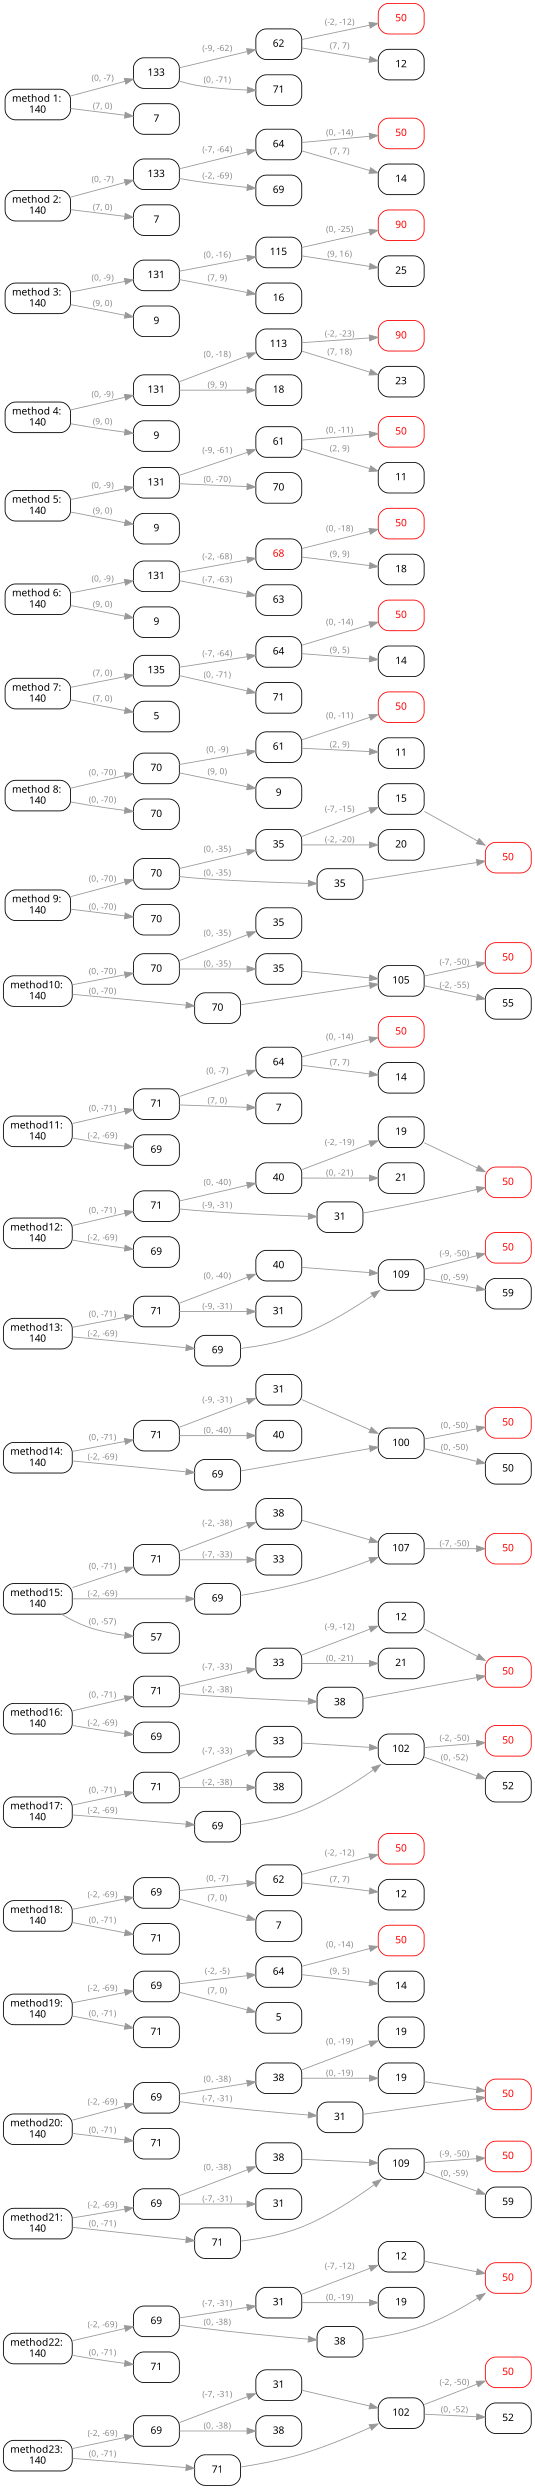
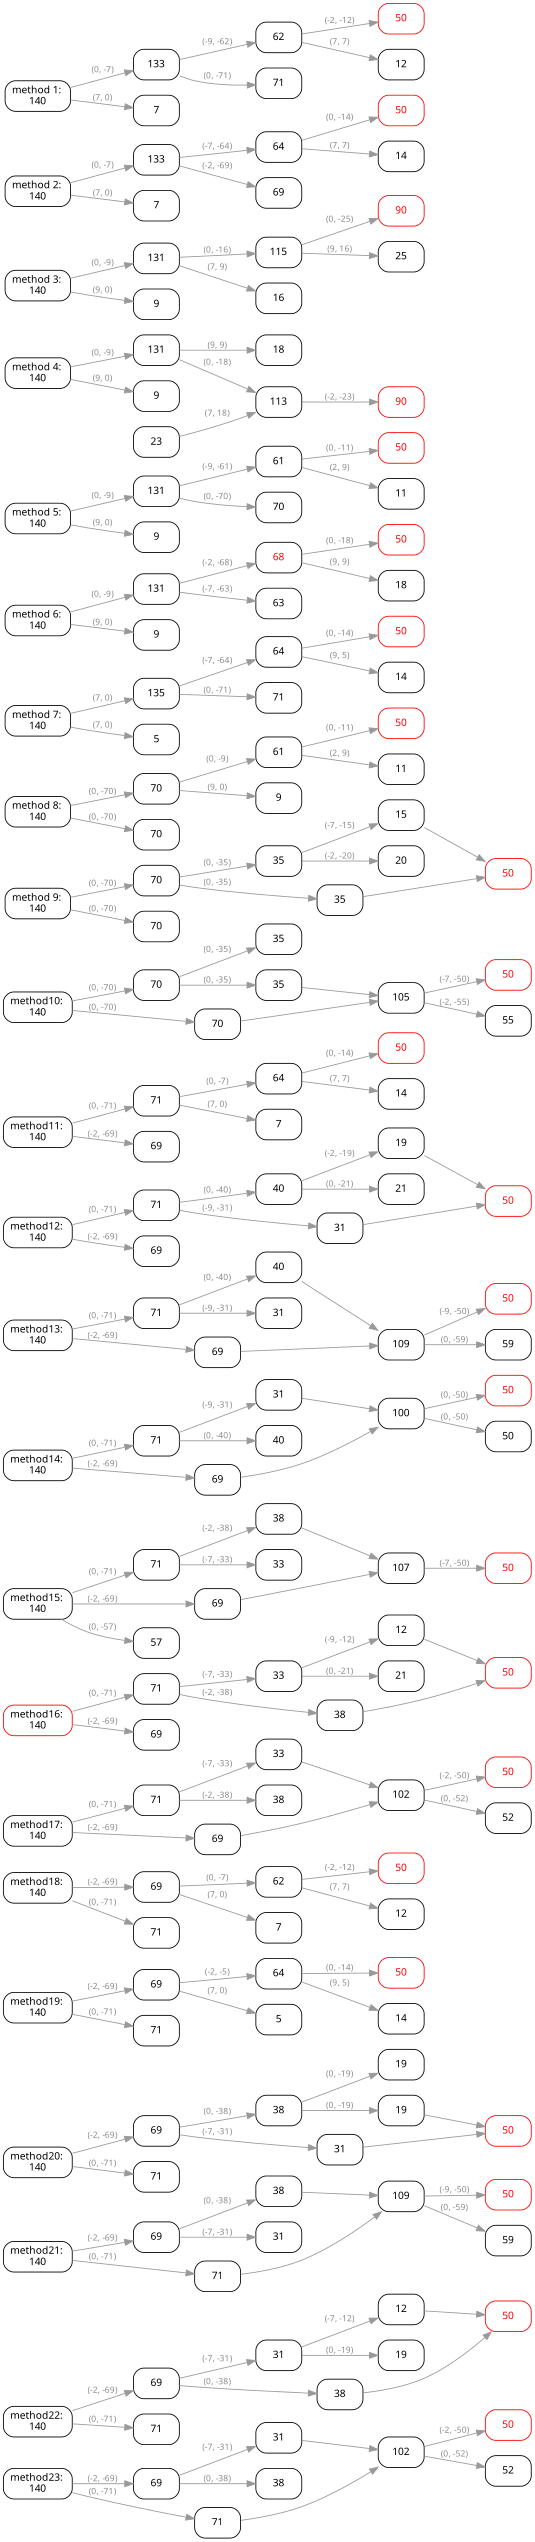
(336, 362) -> (214, 427)
(38, 1719) -> (38, 1720)
